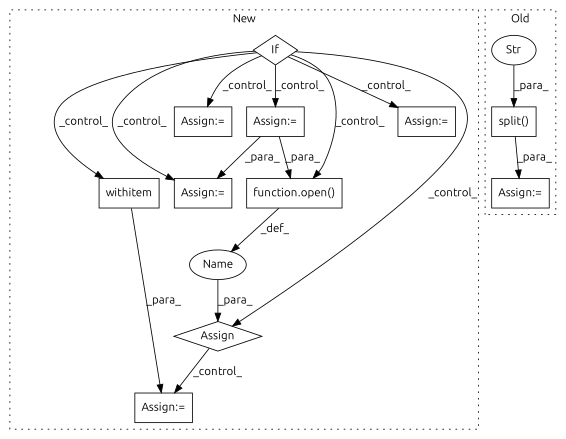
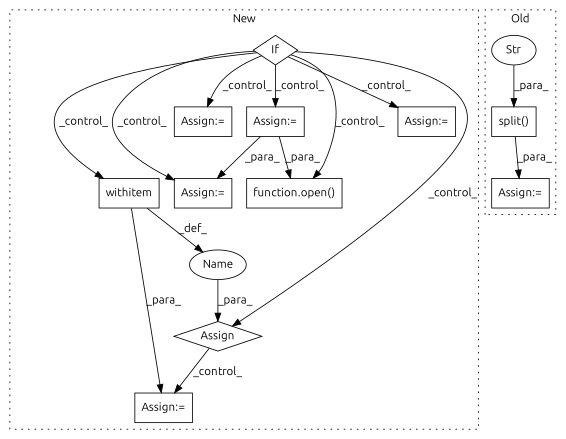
(258, 227) -> (172, 228)
